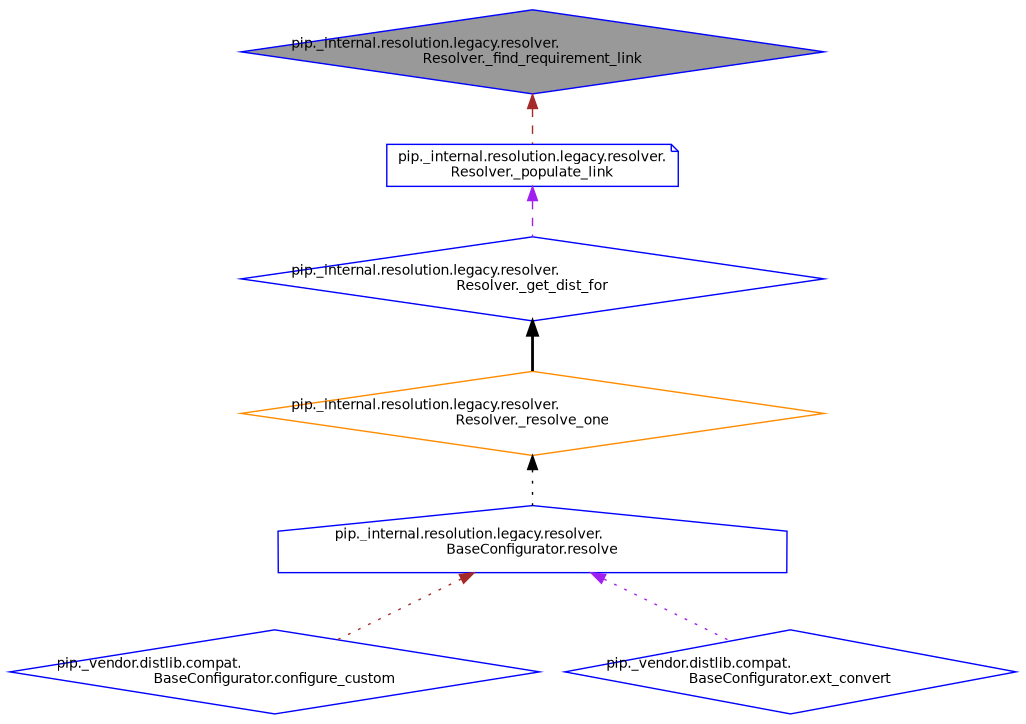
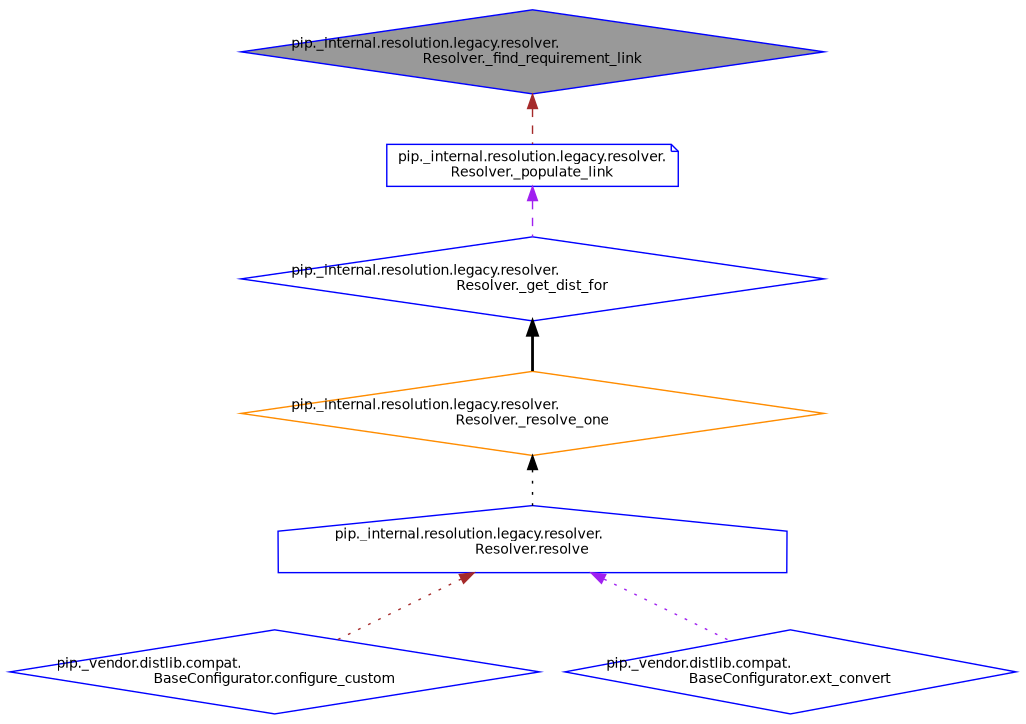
(533, 543) -> (533, 543)
